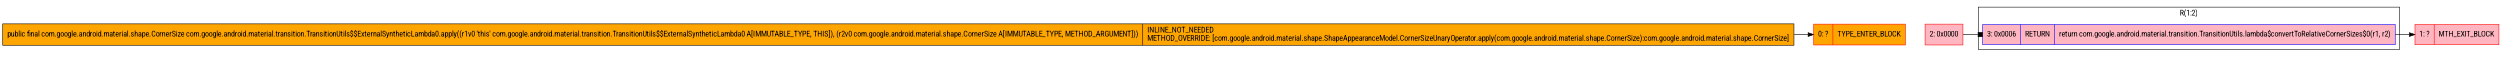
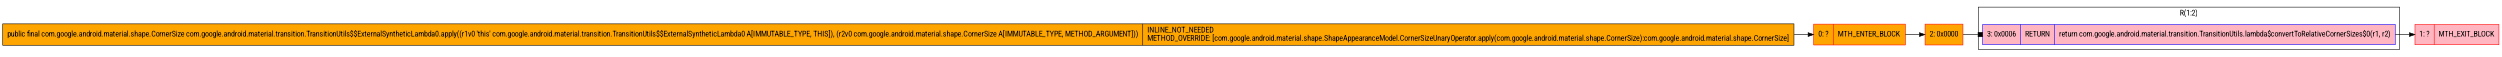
(1869, 34) -> (1869, 34)
none -> (1912, 35)
(1944, 35) -> (1944, 35)
